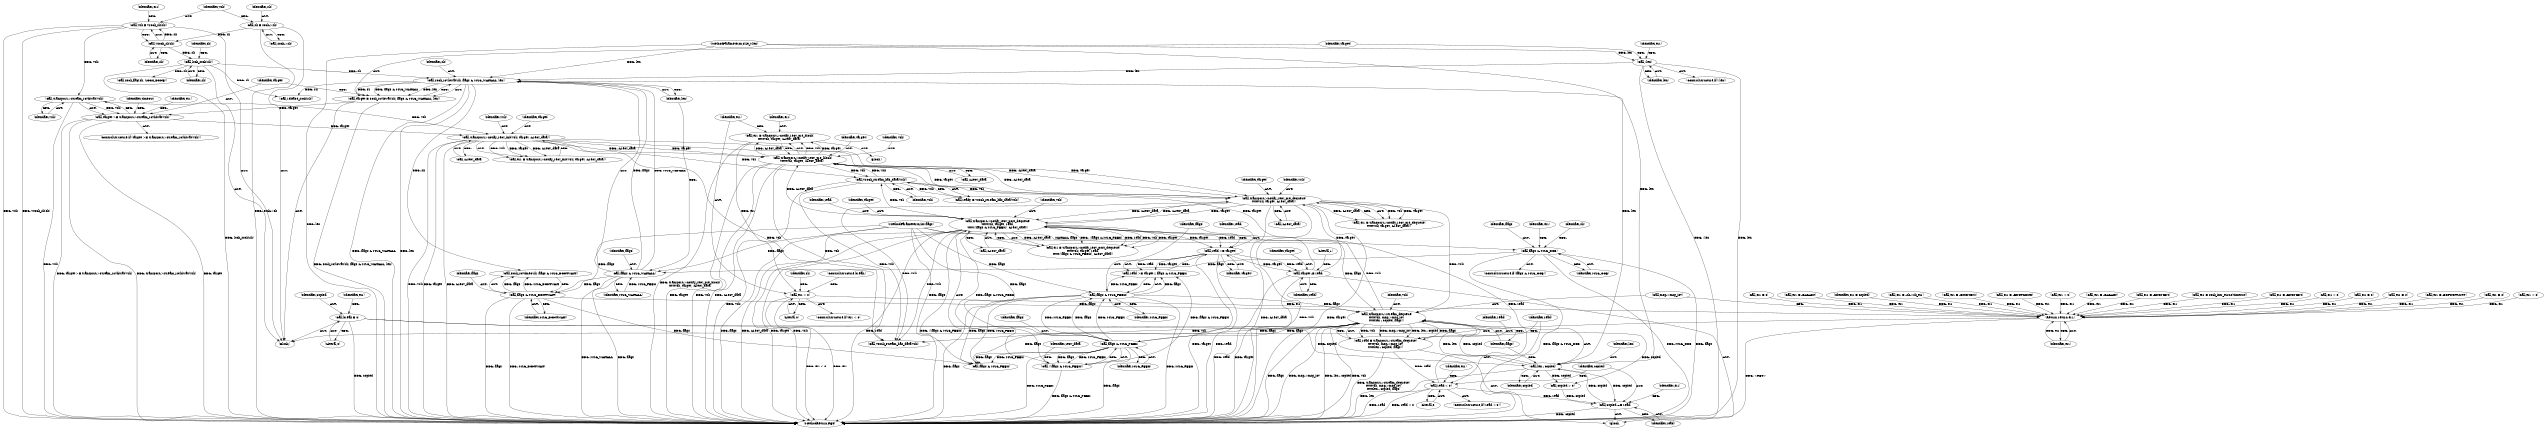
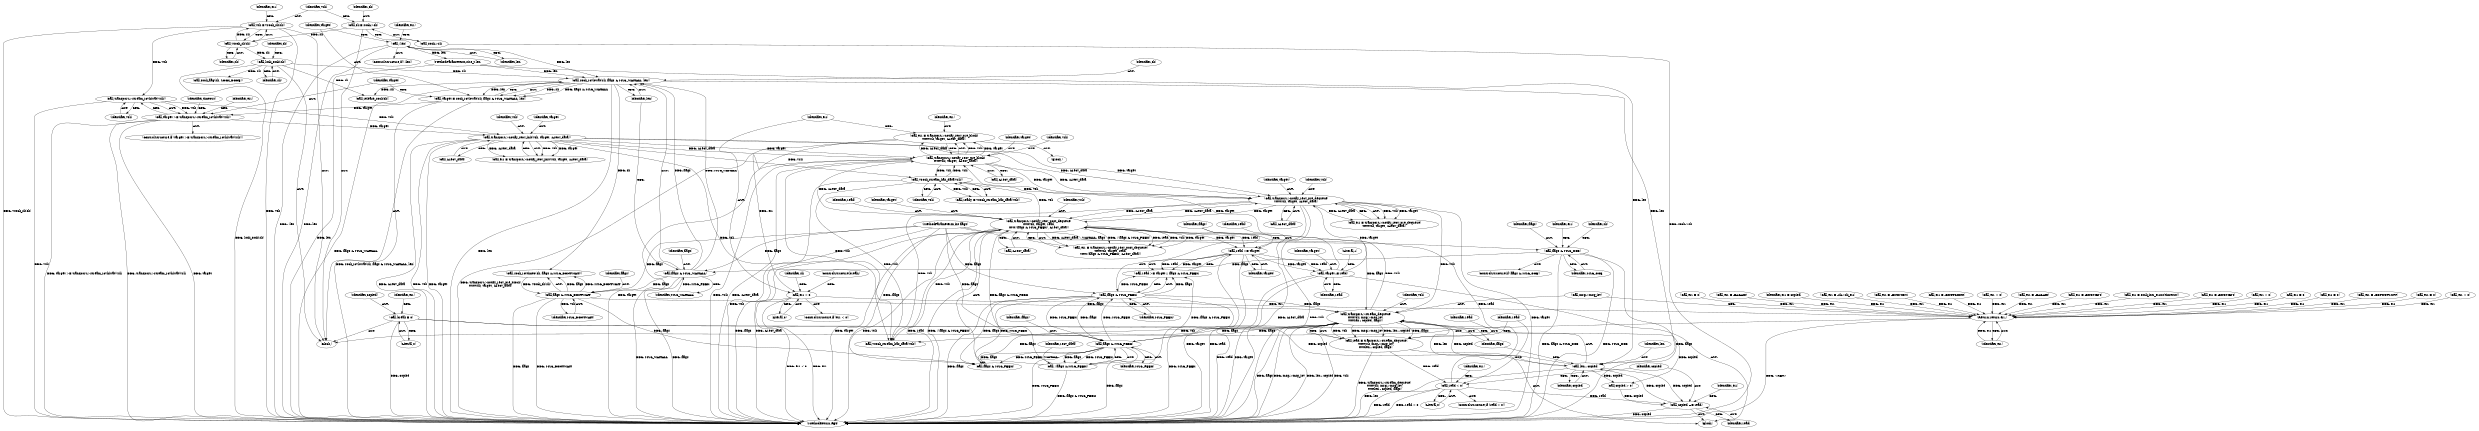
(1201, 47) -> (426, 52)
(566, 284) -> (537, 284)
(547, 304) -> (568, 304)
(1049, 358) -> (1052, 358)
(335, 417) -> (1669, 87)
